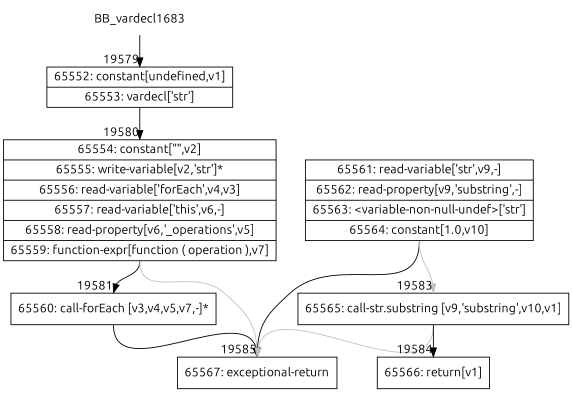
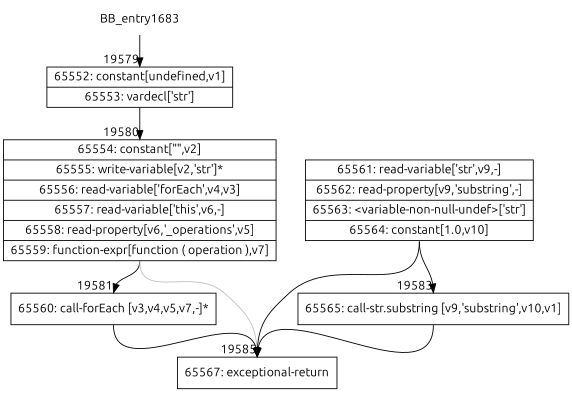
(140, 19) -> (140, 19)
(424, 263) -> (424, 263)
(349, 342) -> (349, 342)
(433, 373) -> none
